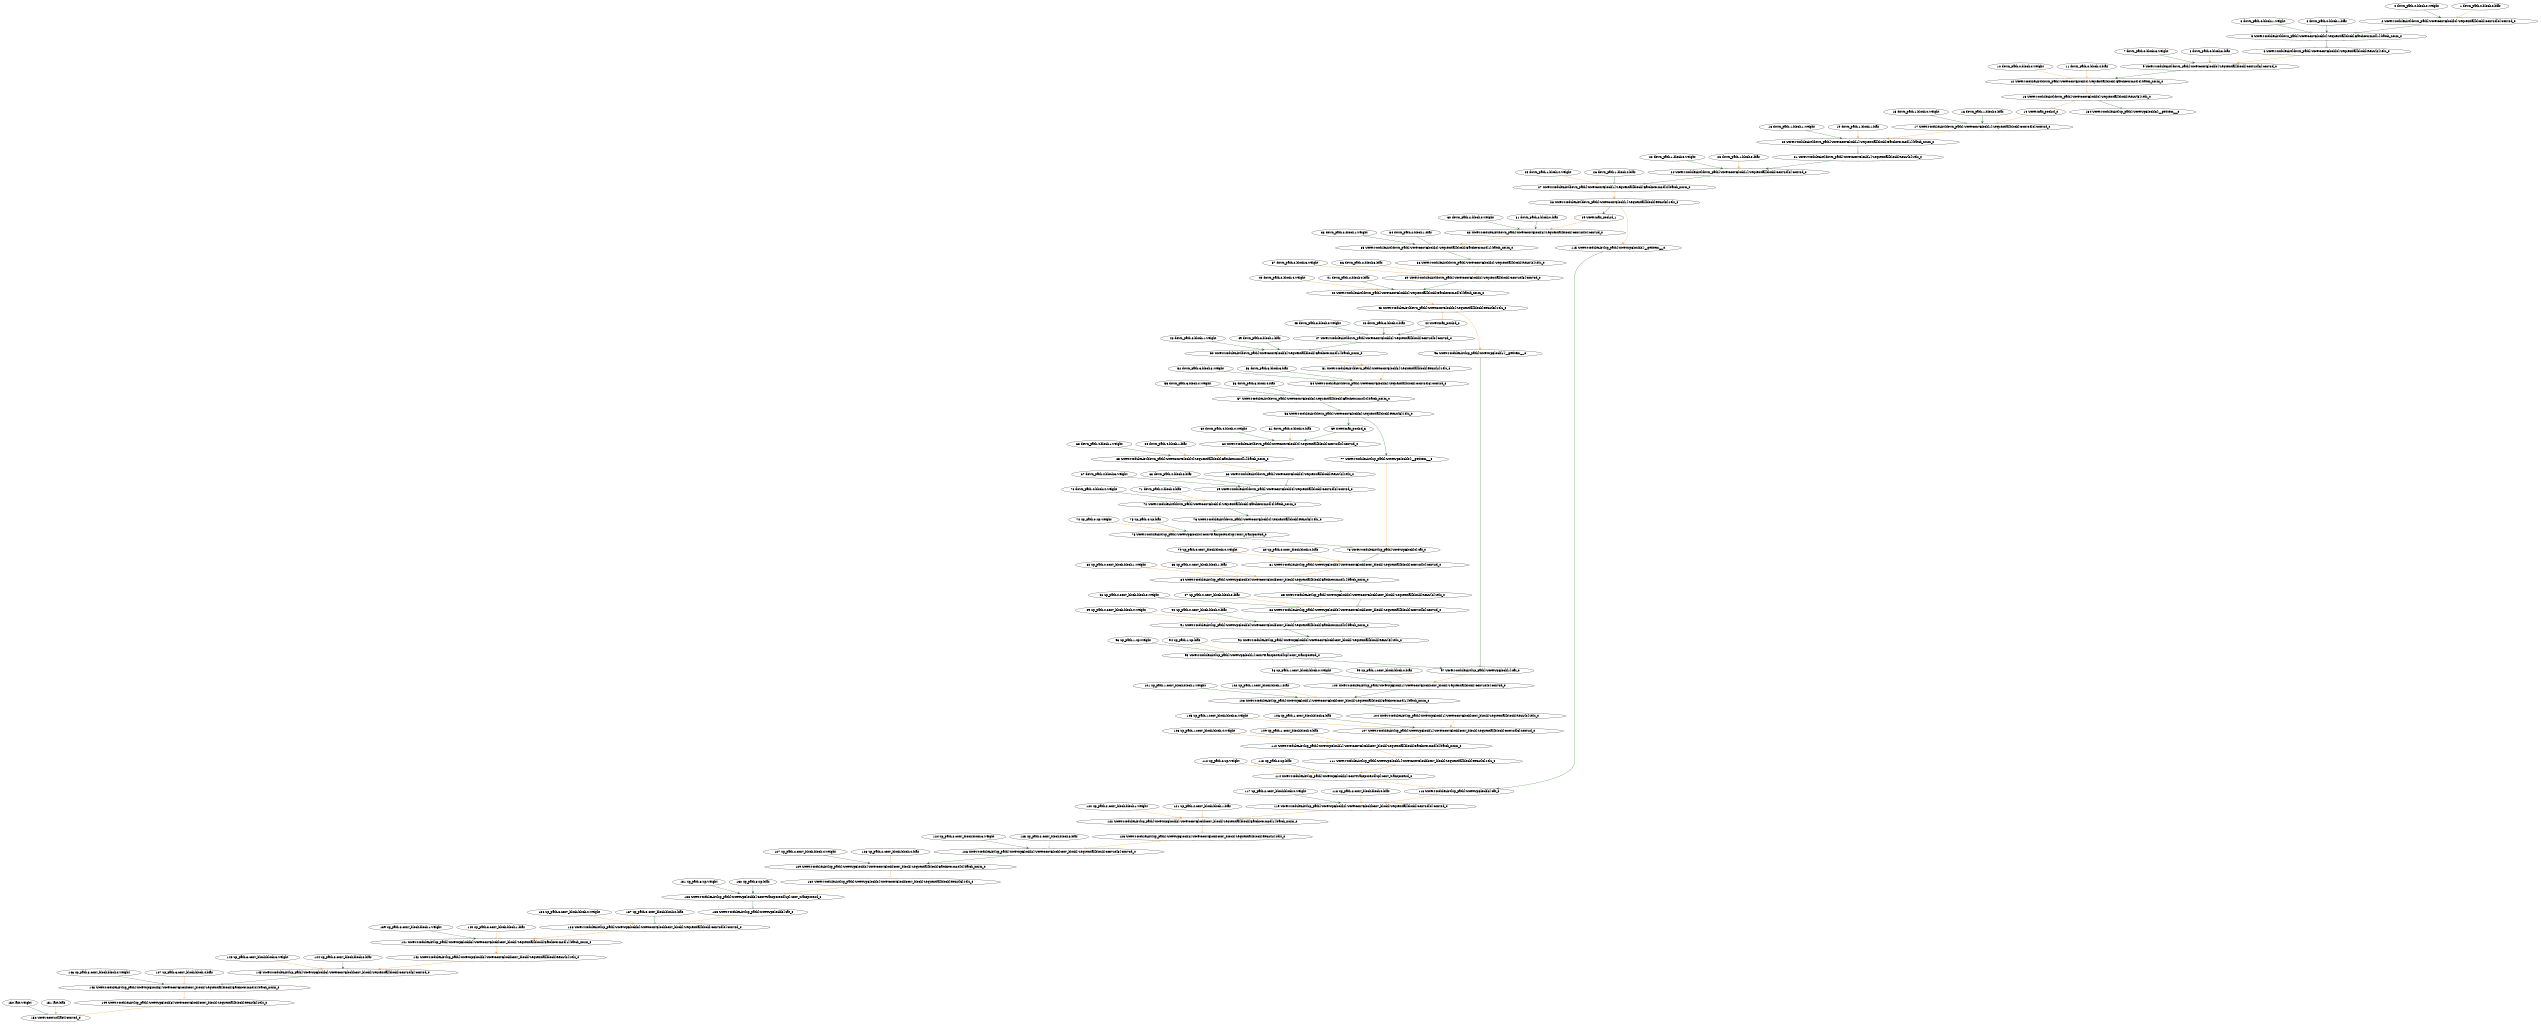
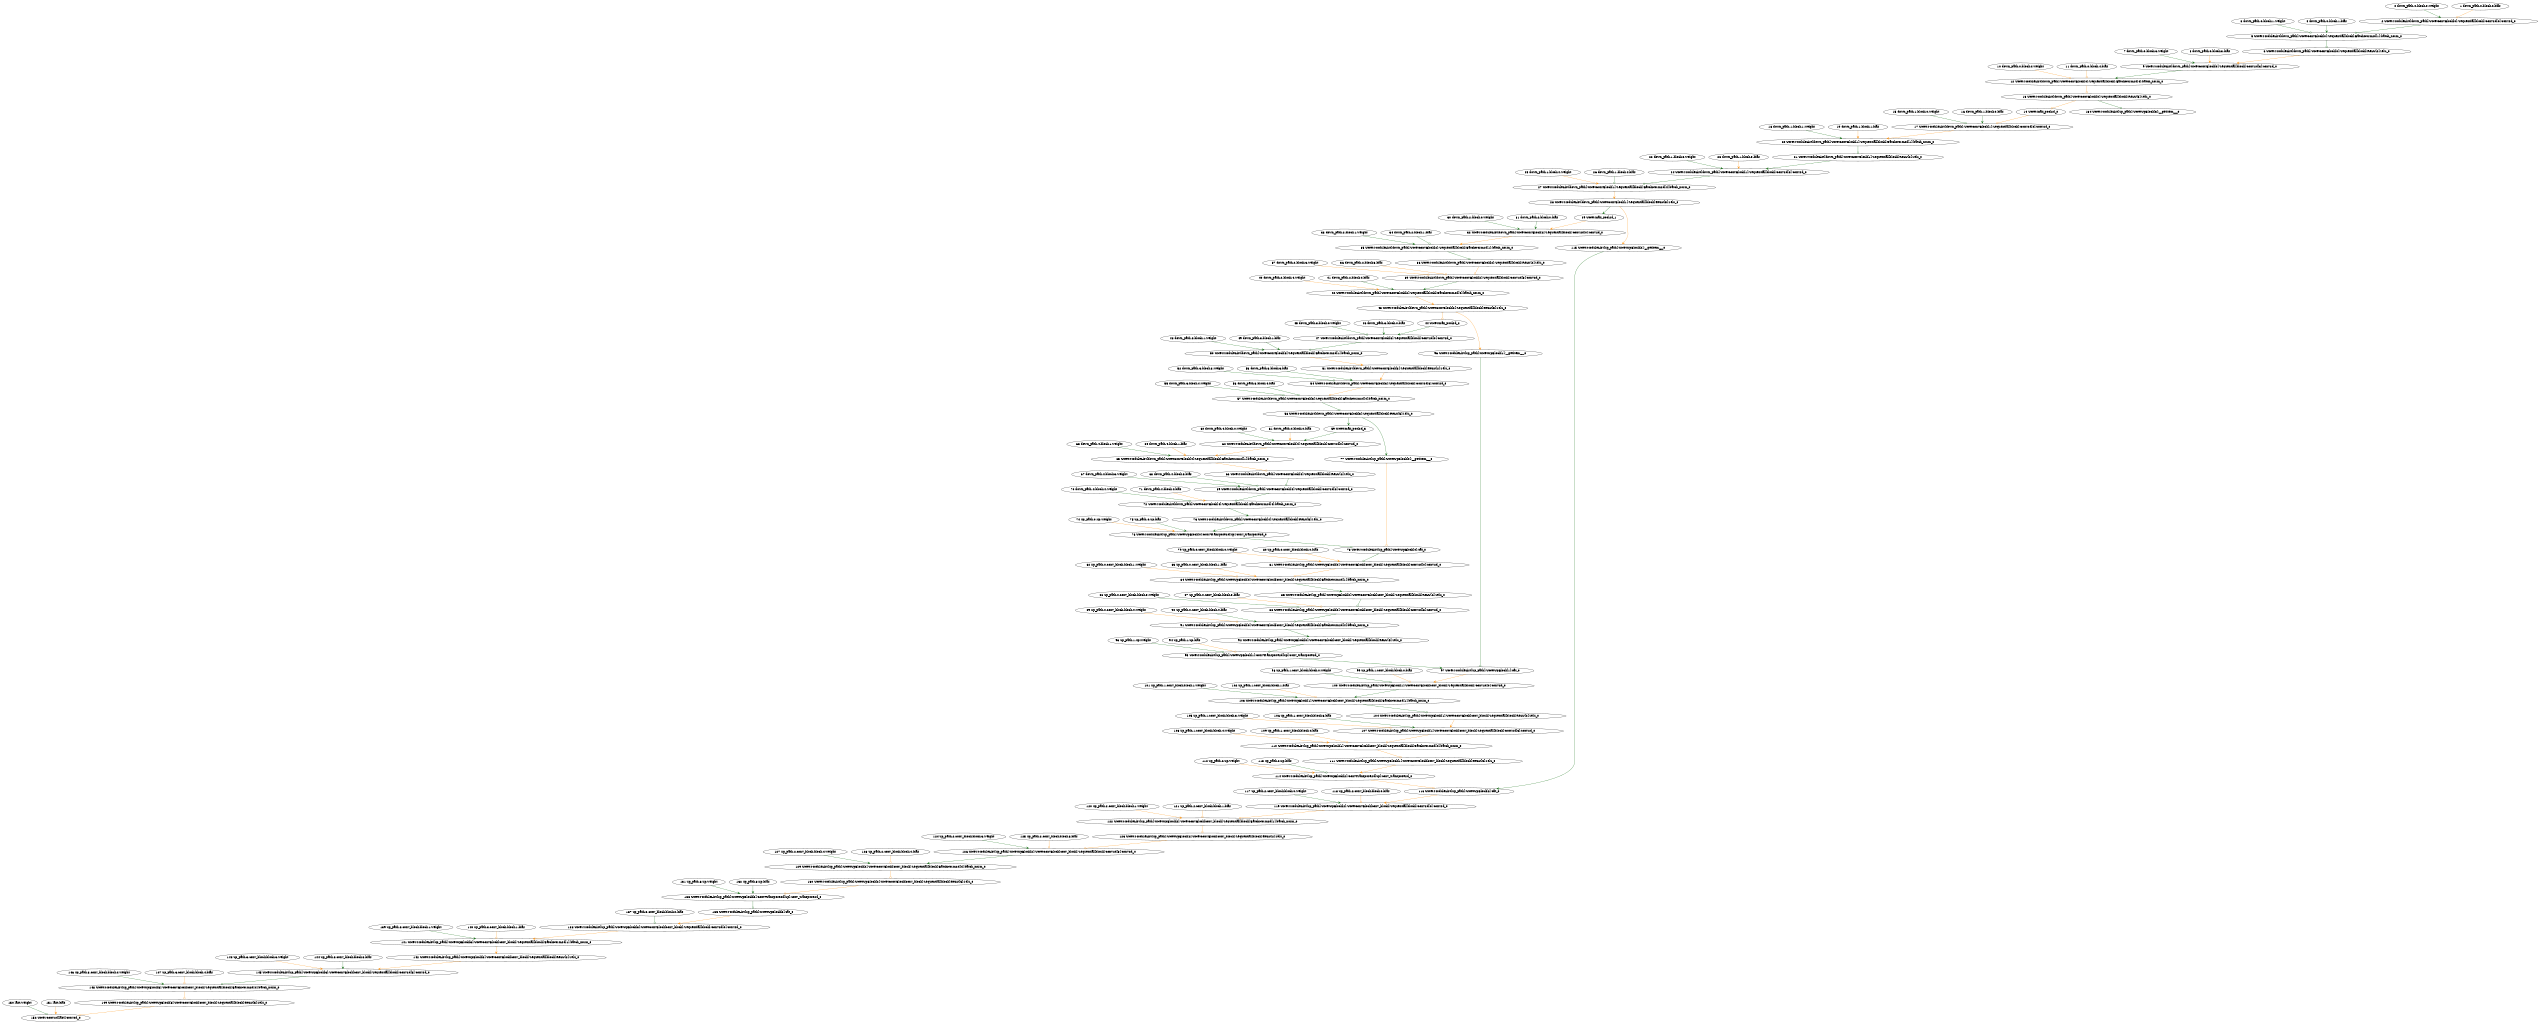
(569, 912) -> none
